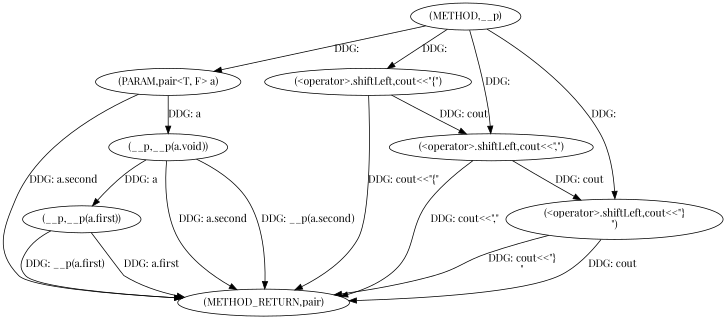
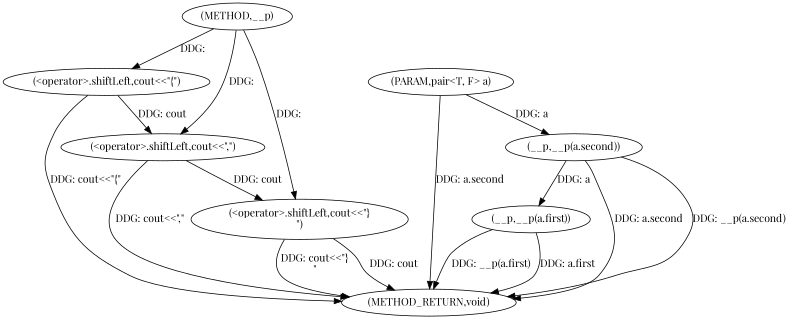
(324, 48) -> none
(168, 147) -> (574, 147)
(264, 303) -> (429, 303)
